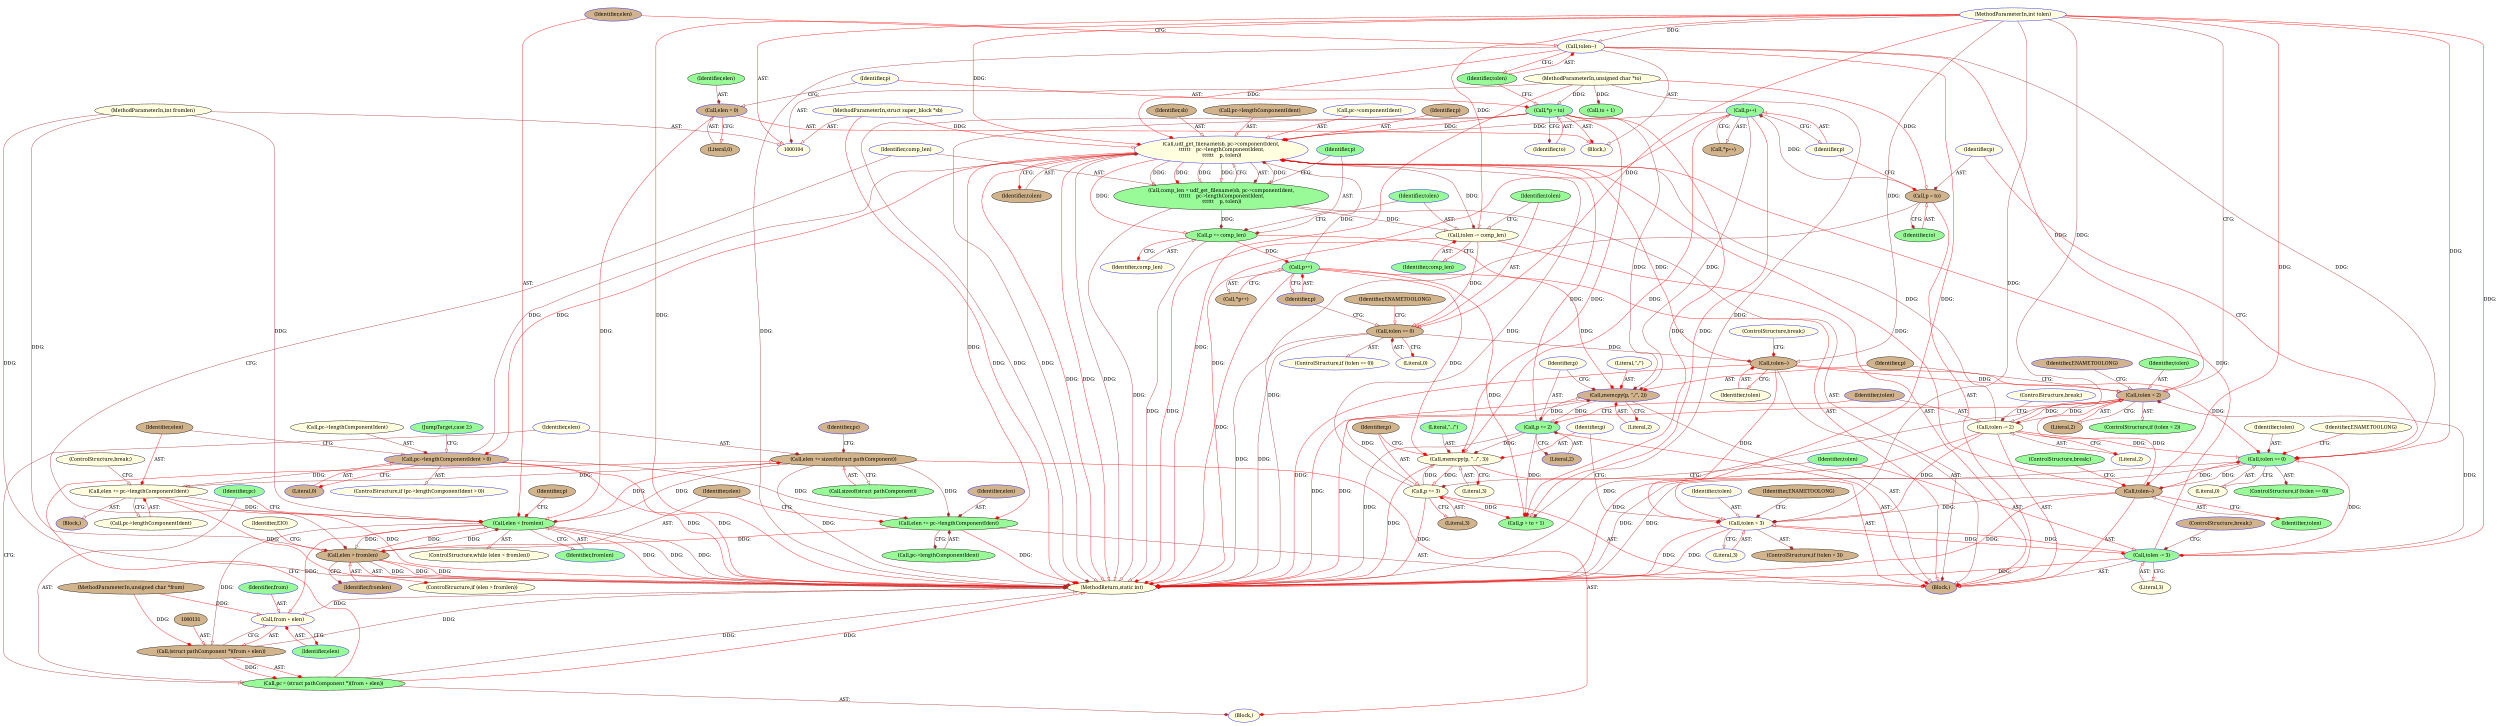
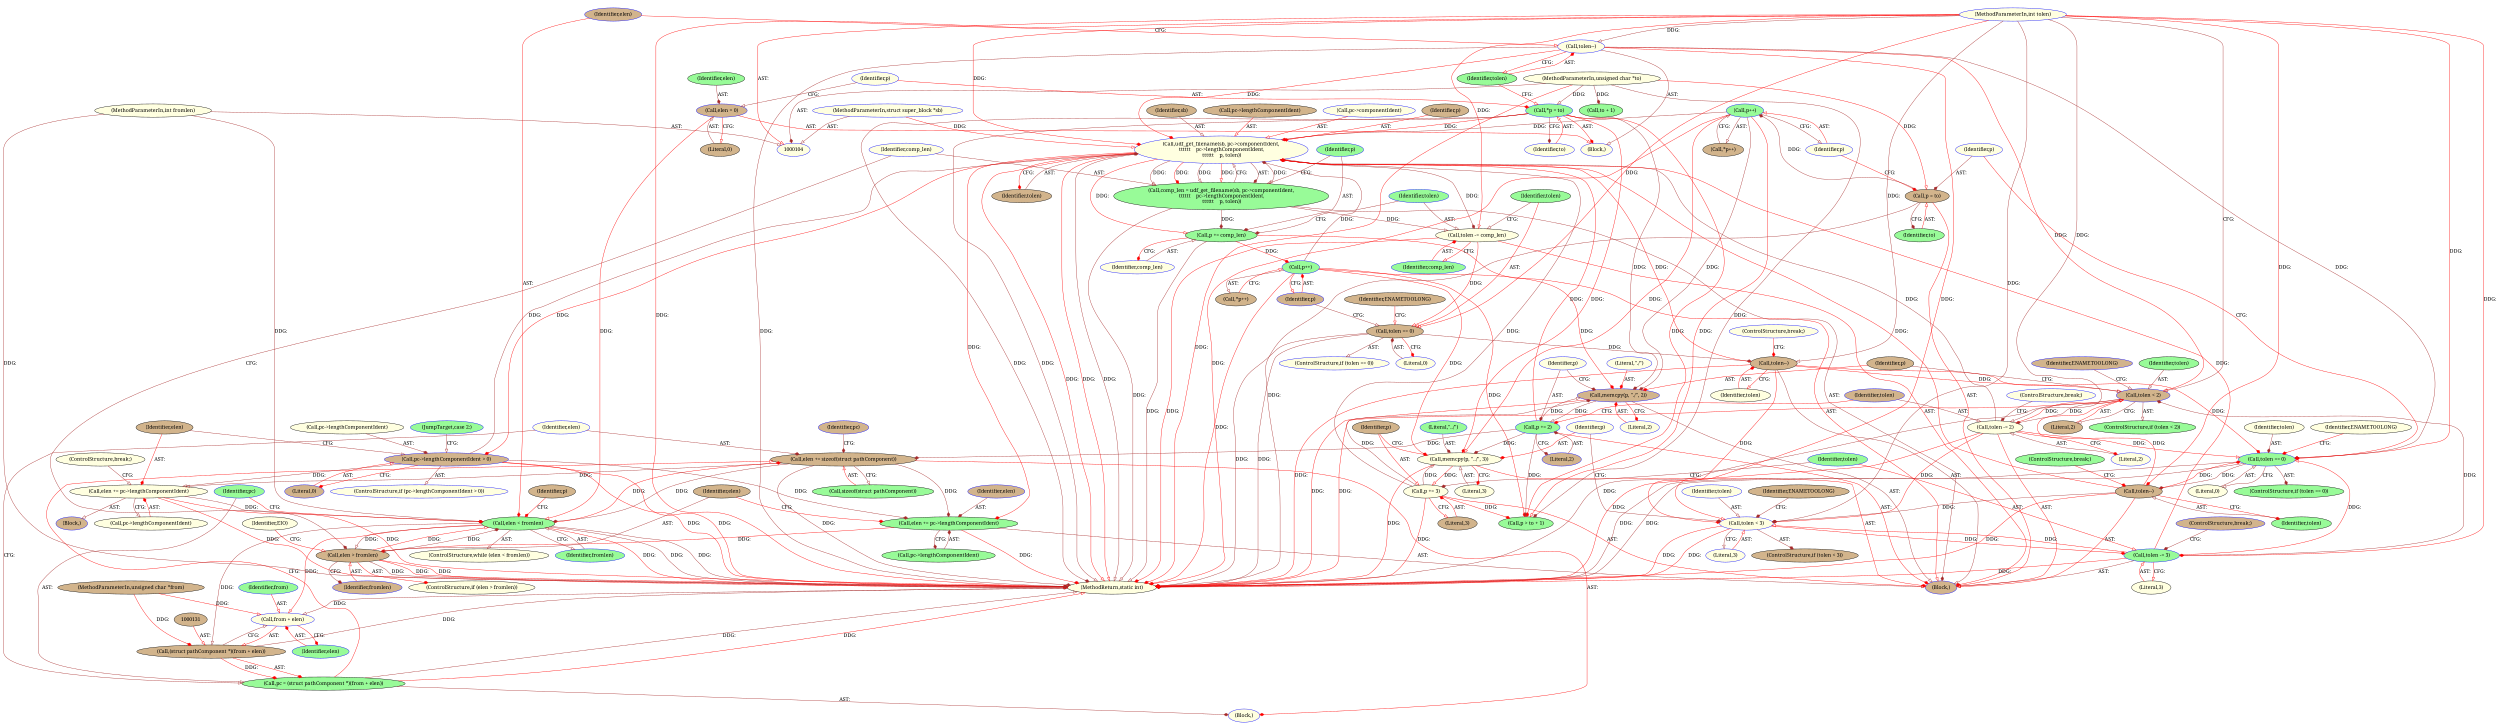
(983, 335) -> none
(32, 433) -> none
(1364, 539) -> (1203, 452)
